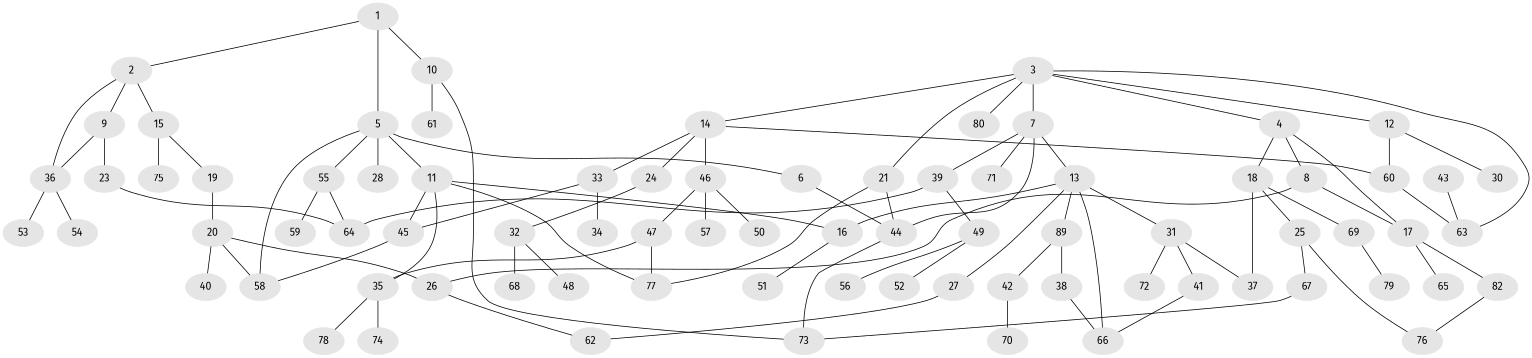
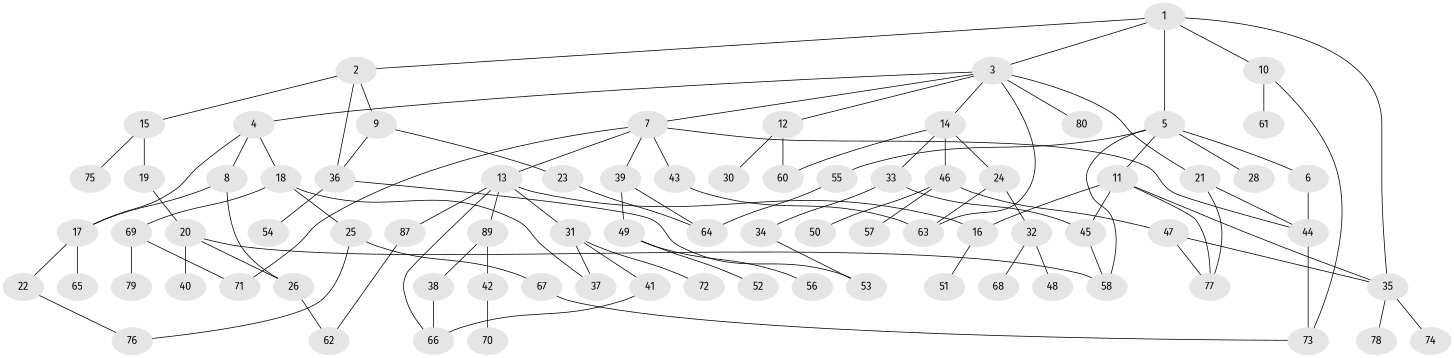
none -> (1079, 44)
none -> (1366, 81)
none -> (661, 152)
(1426, 206) -> (959, 208)
(295, 233) -> none
none -> (180, 257)
none -> (814, 260)
(954, 287) -> (405, 233)
(1498, 287) -> (23, 287)
